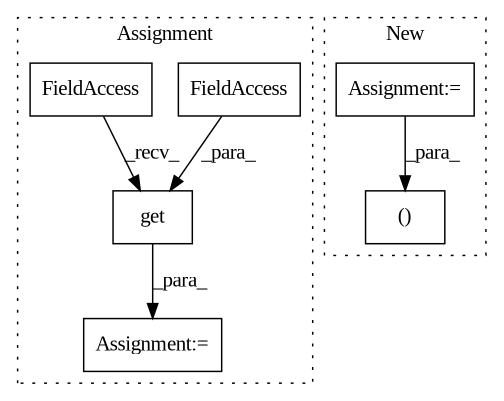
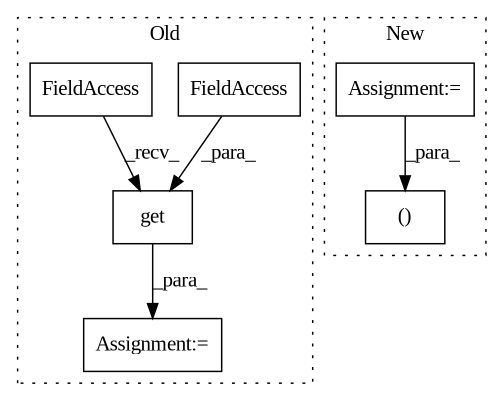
(165, 34) -> (165, 34)
